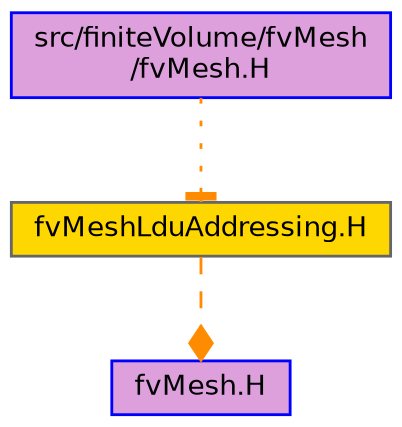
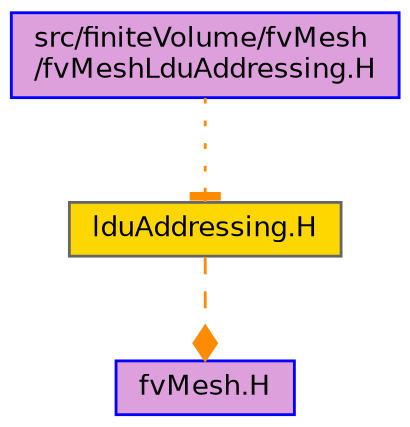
(201, 55) -> (205, 55)
(201, 229) -> (205, 229)
